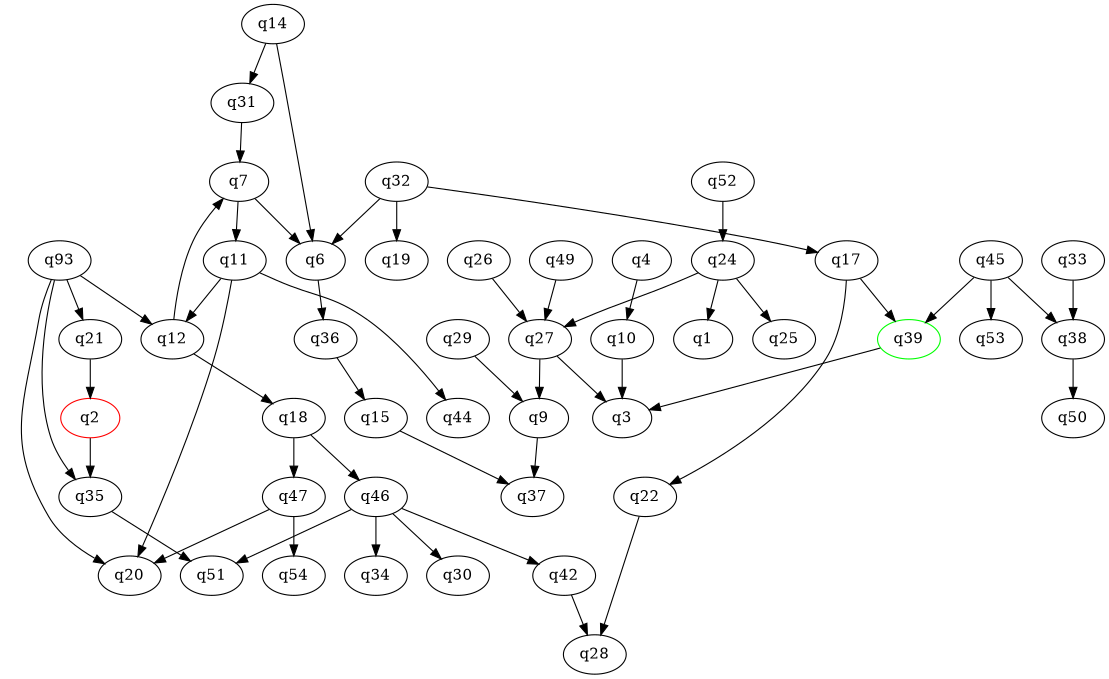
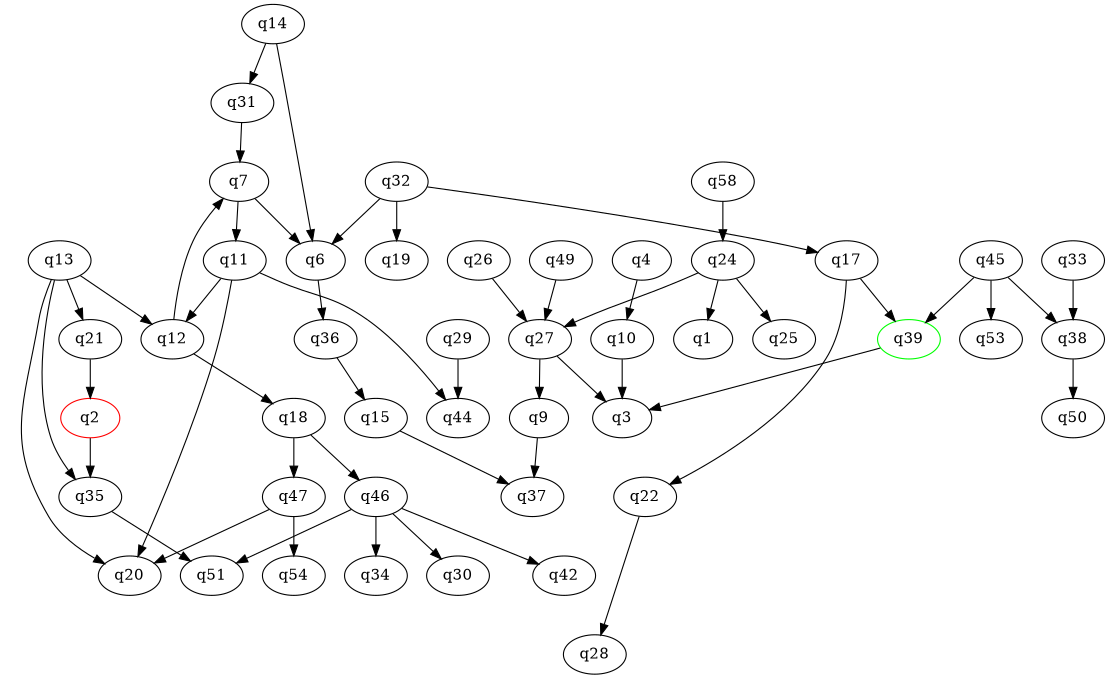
(723, 182) -> (723, 182)
(60, 260) -> (60, 260)
(495, 375) -> (458, 373)
(577, 610) -> none
